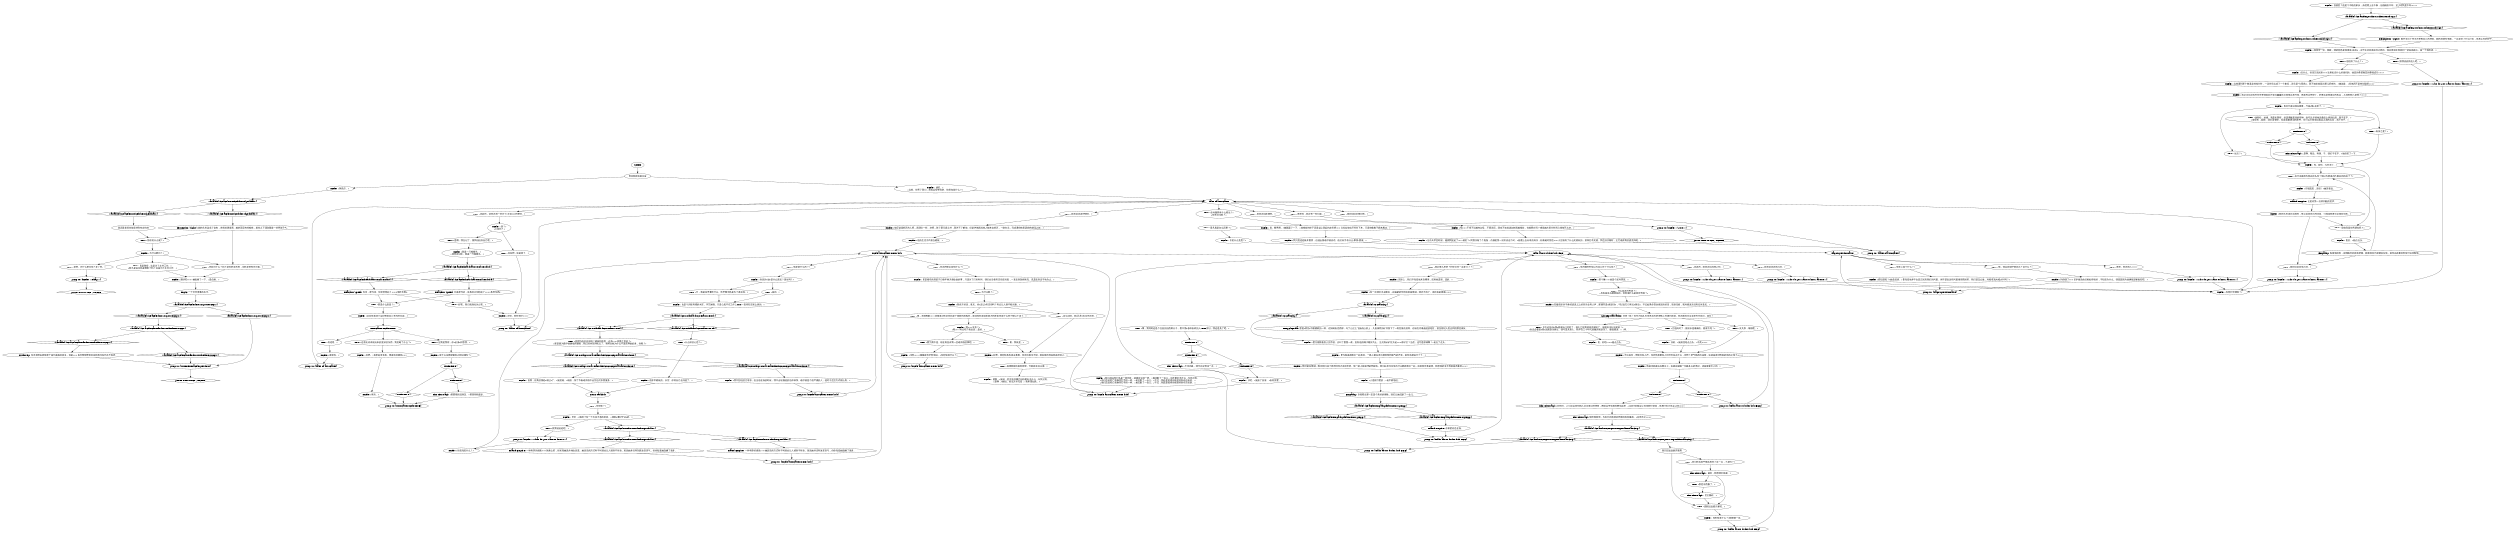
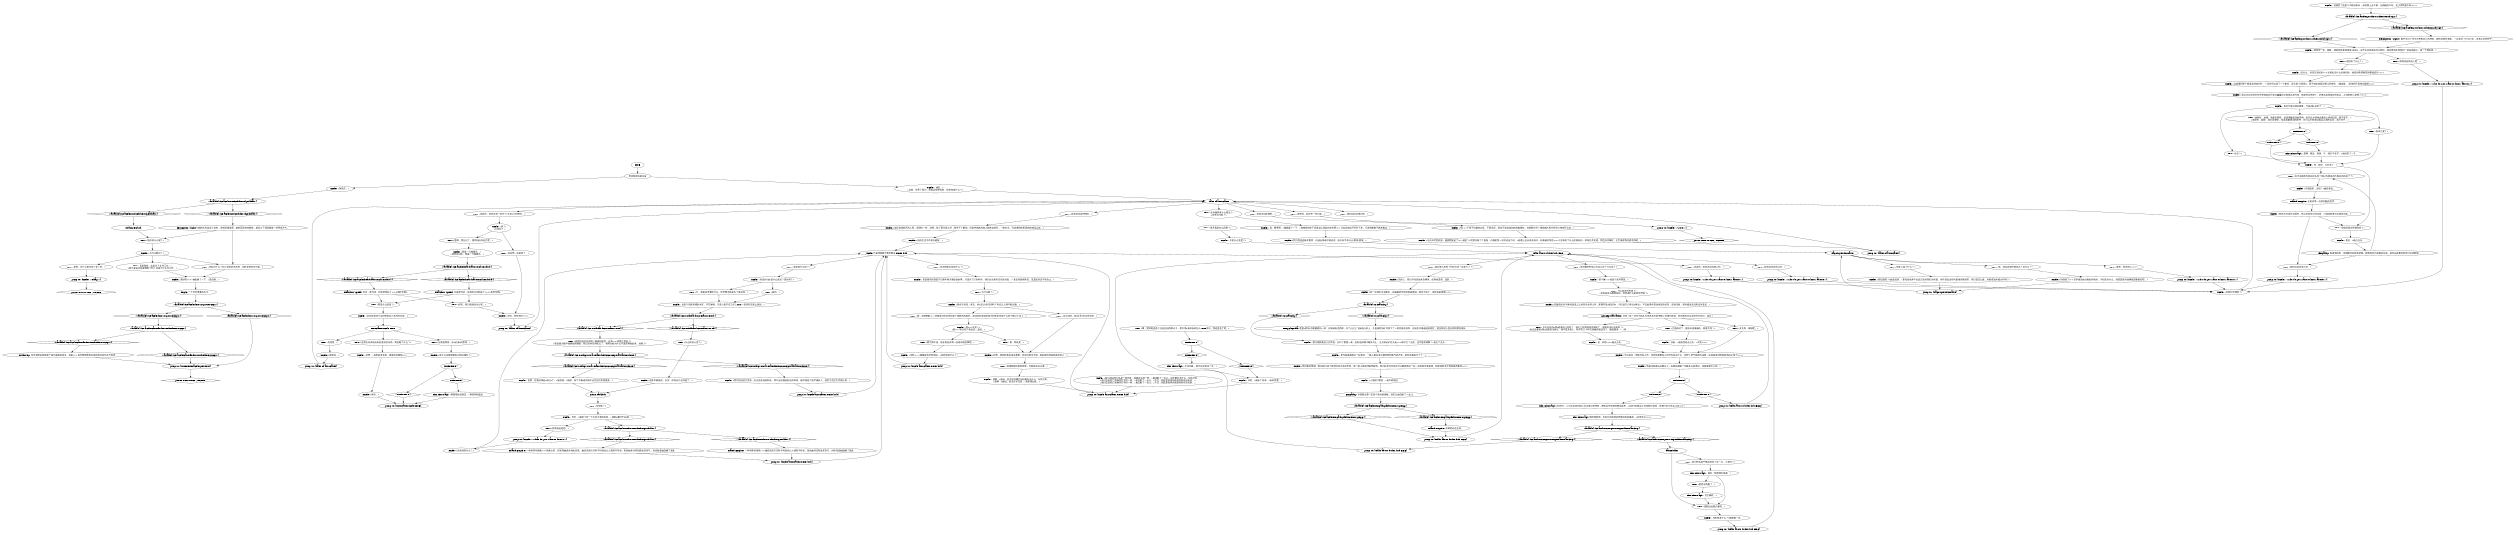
(638, 165) -> (638, 165)
(133, 228) -> (133, 228)
(887, 253) -> (887, 253)
(383, 329) -> (383, 329)
(1672, 451) -> (1672, 451)
